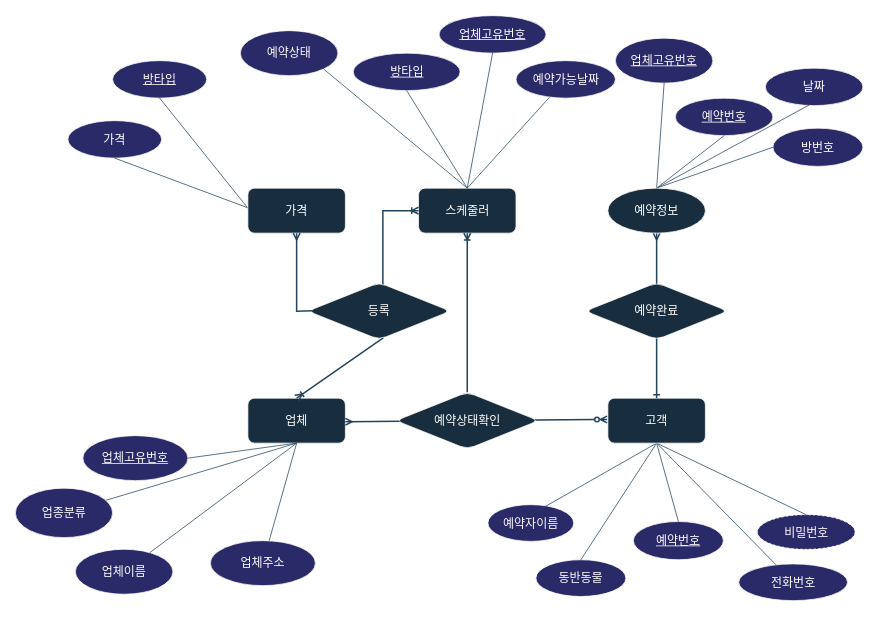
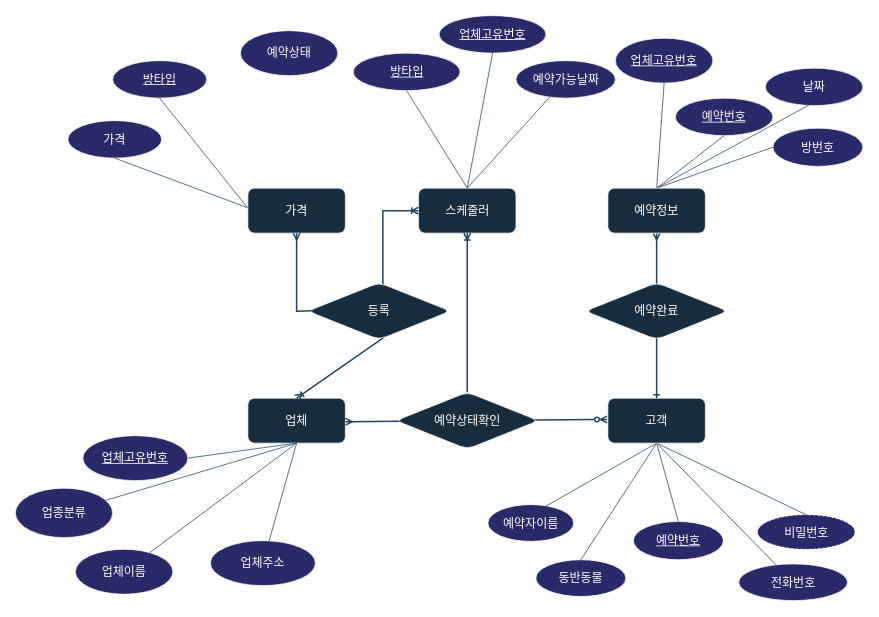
(395, 128) -> none
(657, 210) -> (657, 210)
